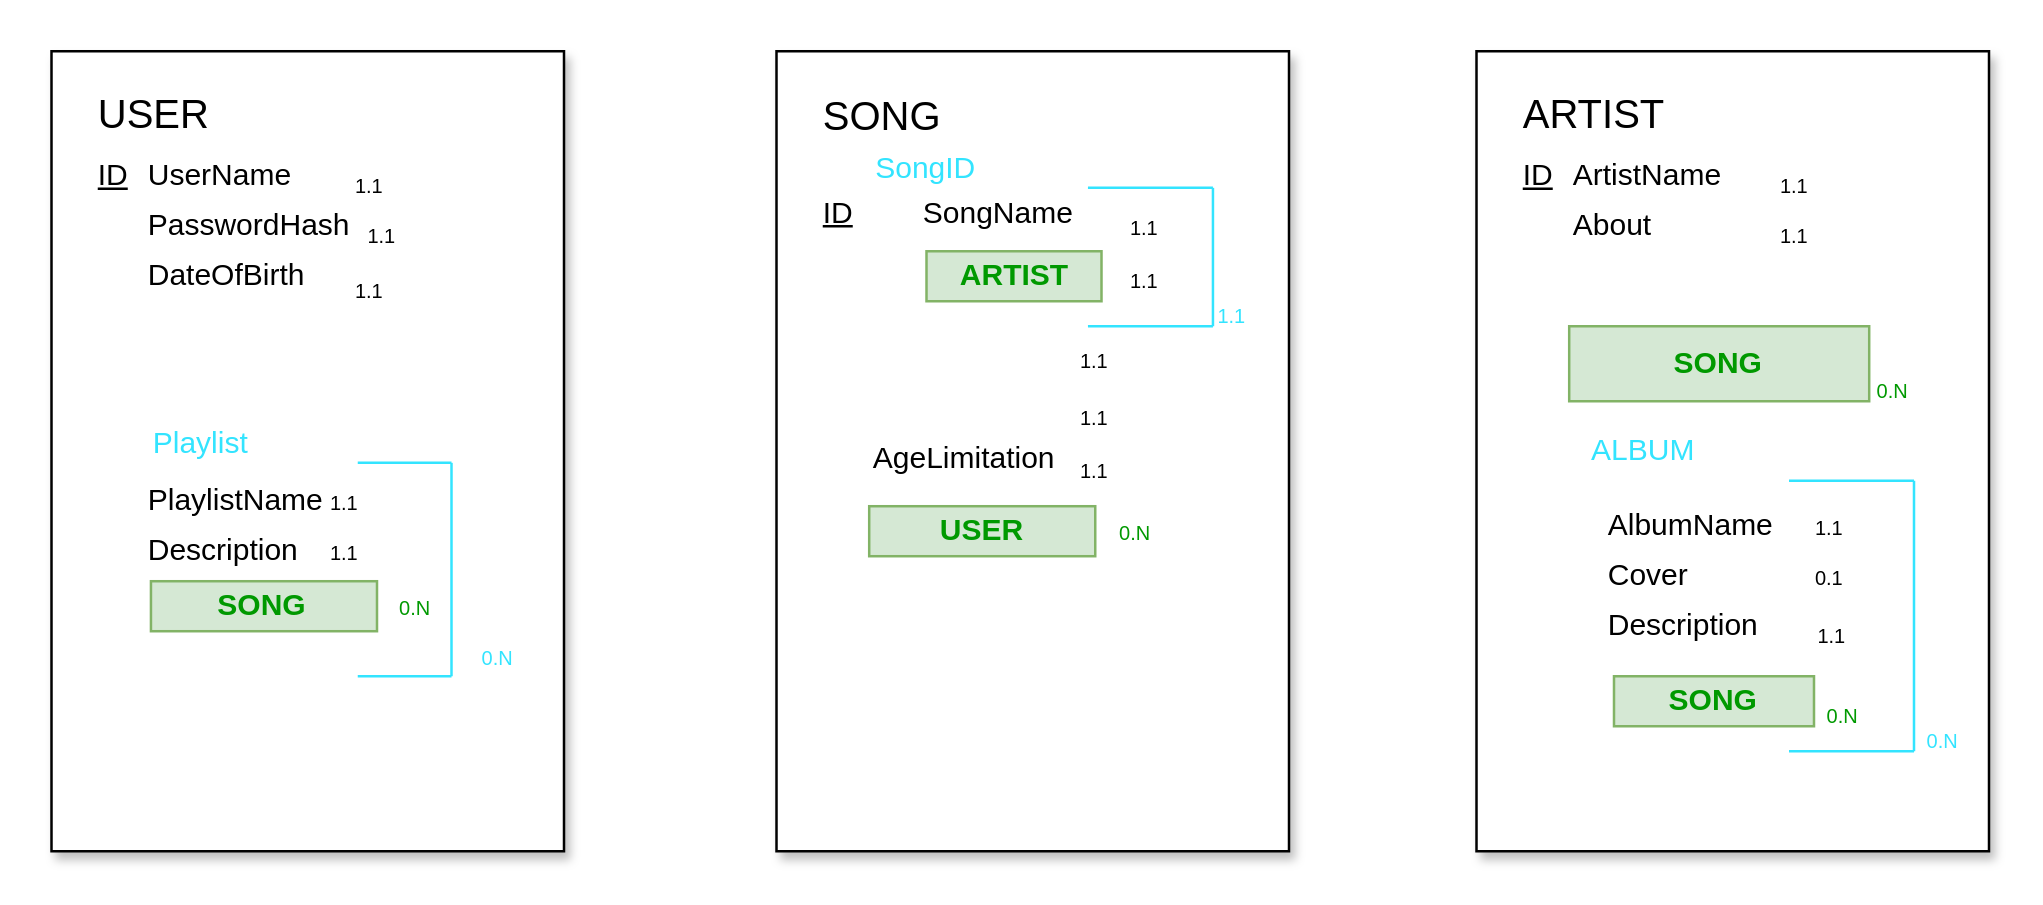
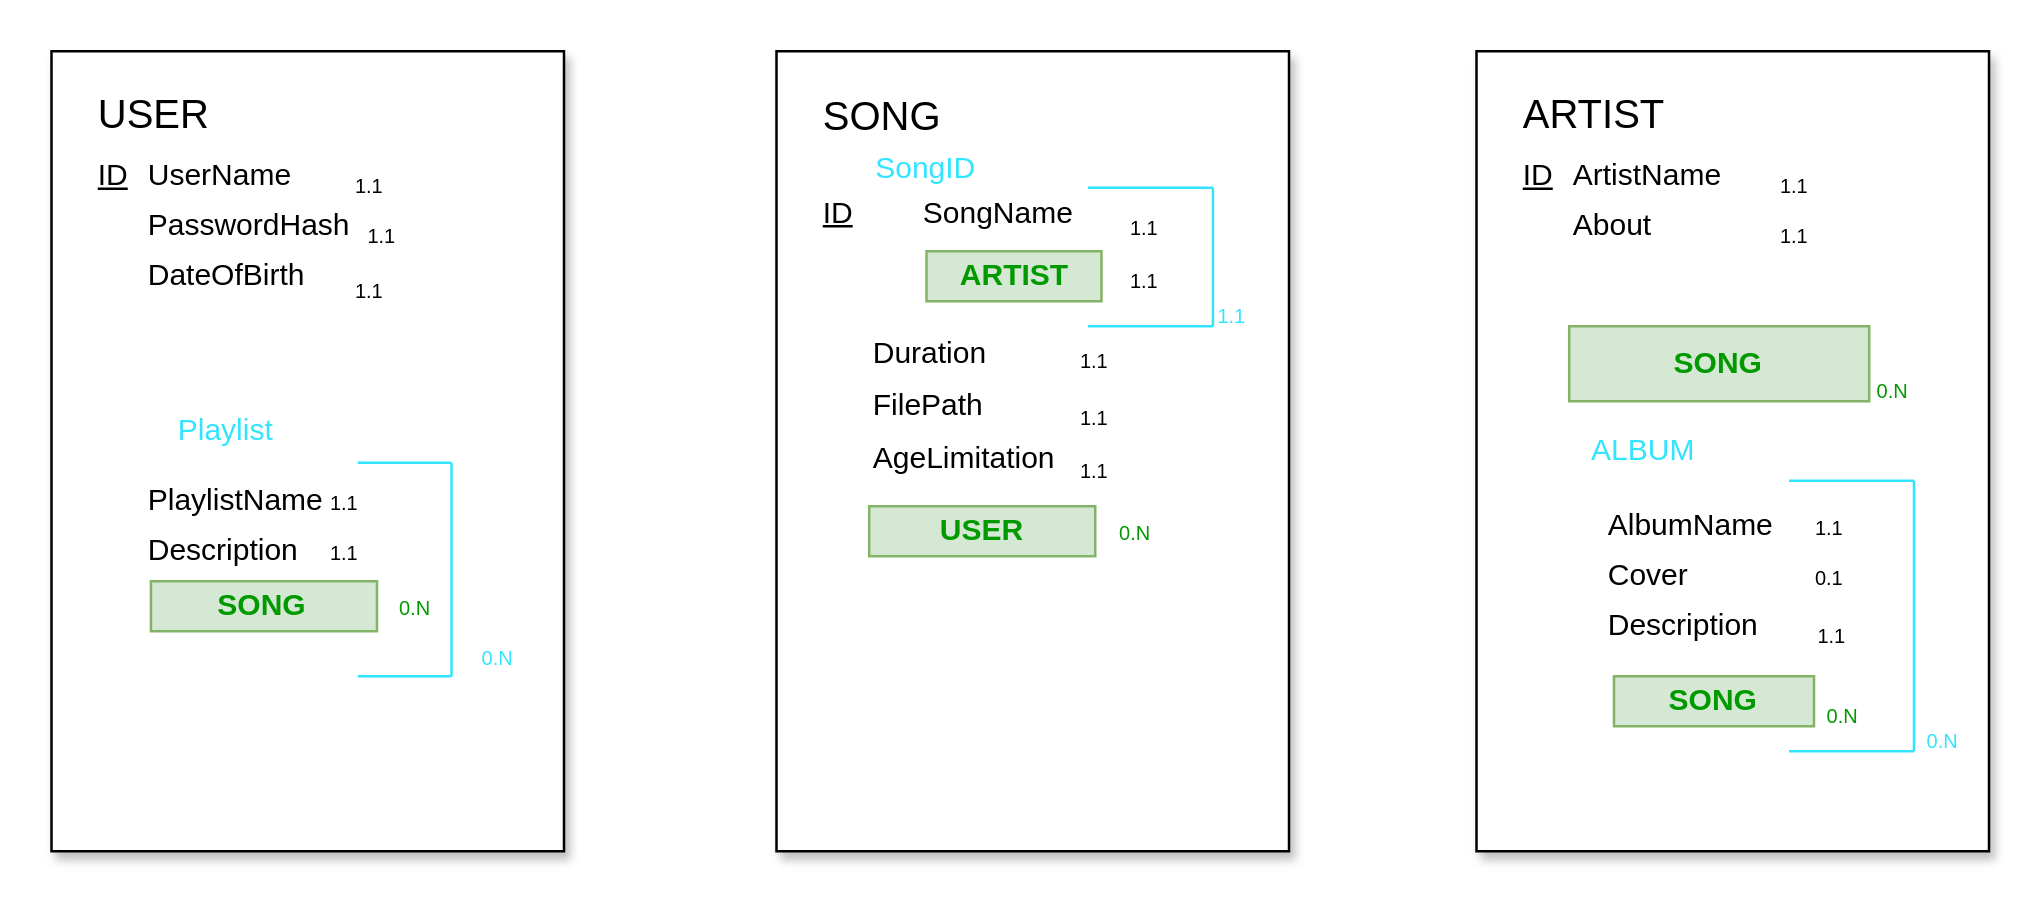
none -> (935, 353)
none -> (935, 405)
(201, 445) -> (226, 432)
